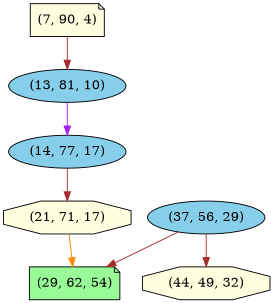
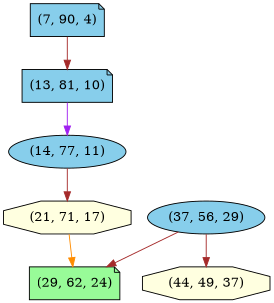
(67, 20) -> (67, 20)
(67, 86) -> (67, 86)
(67, 152) -> (67, 152)
(75, 283) -> (75, 283)
(206, 283) -> (206, 283)
